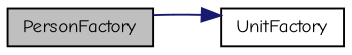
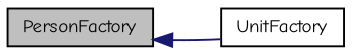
(177, 15) -> (196, 40)
